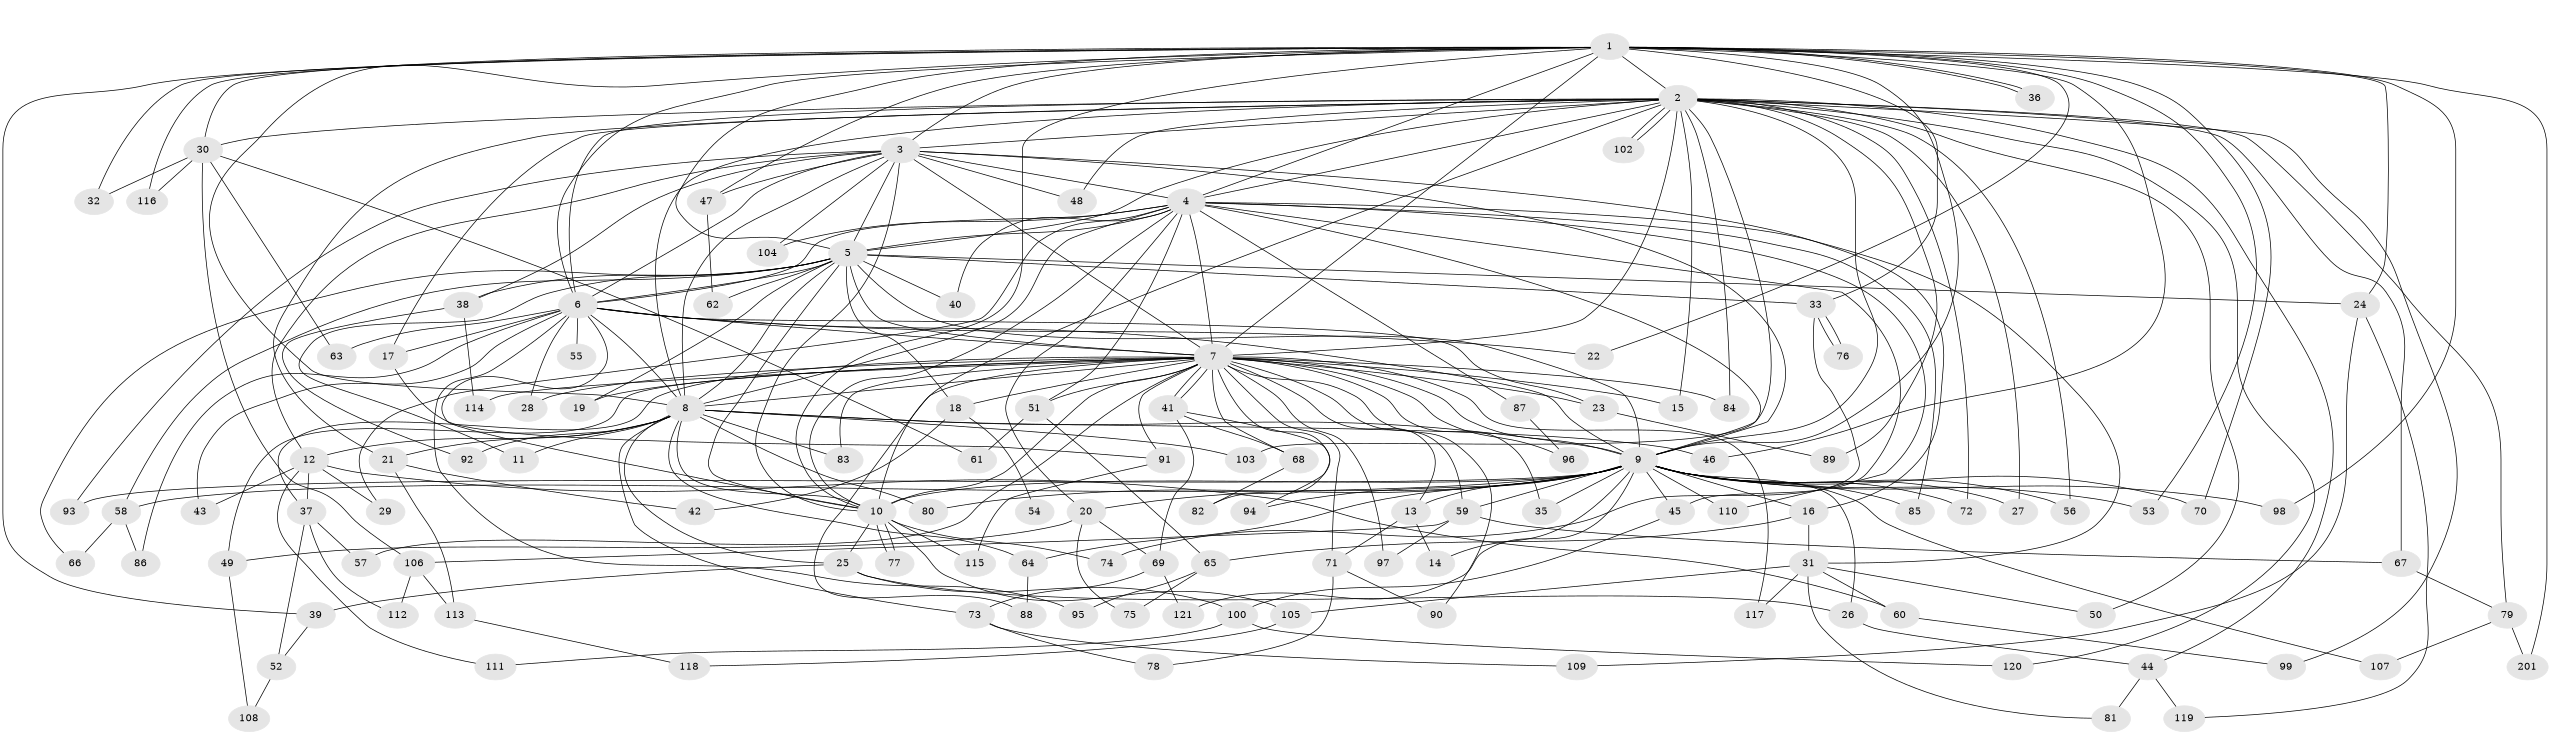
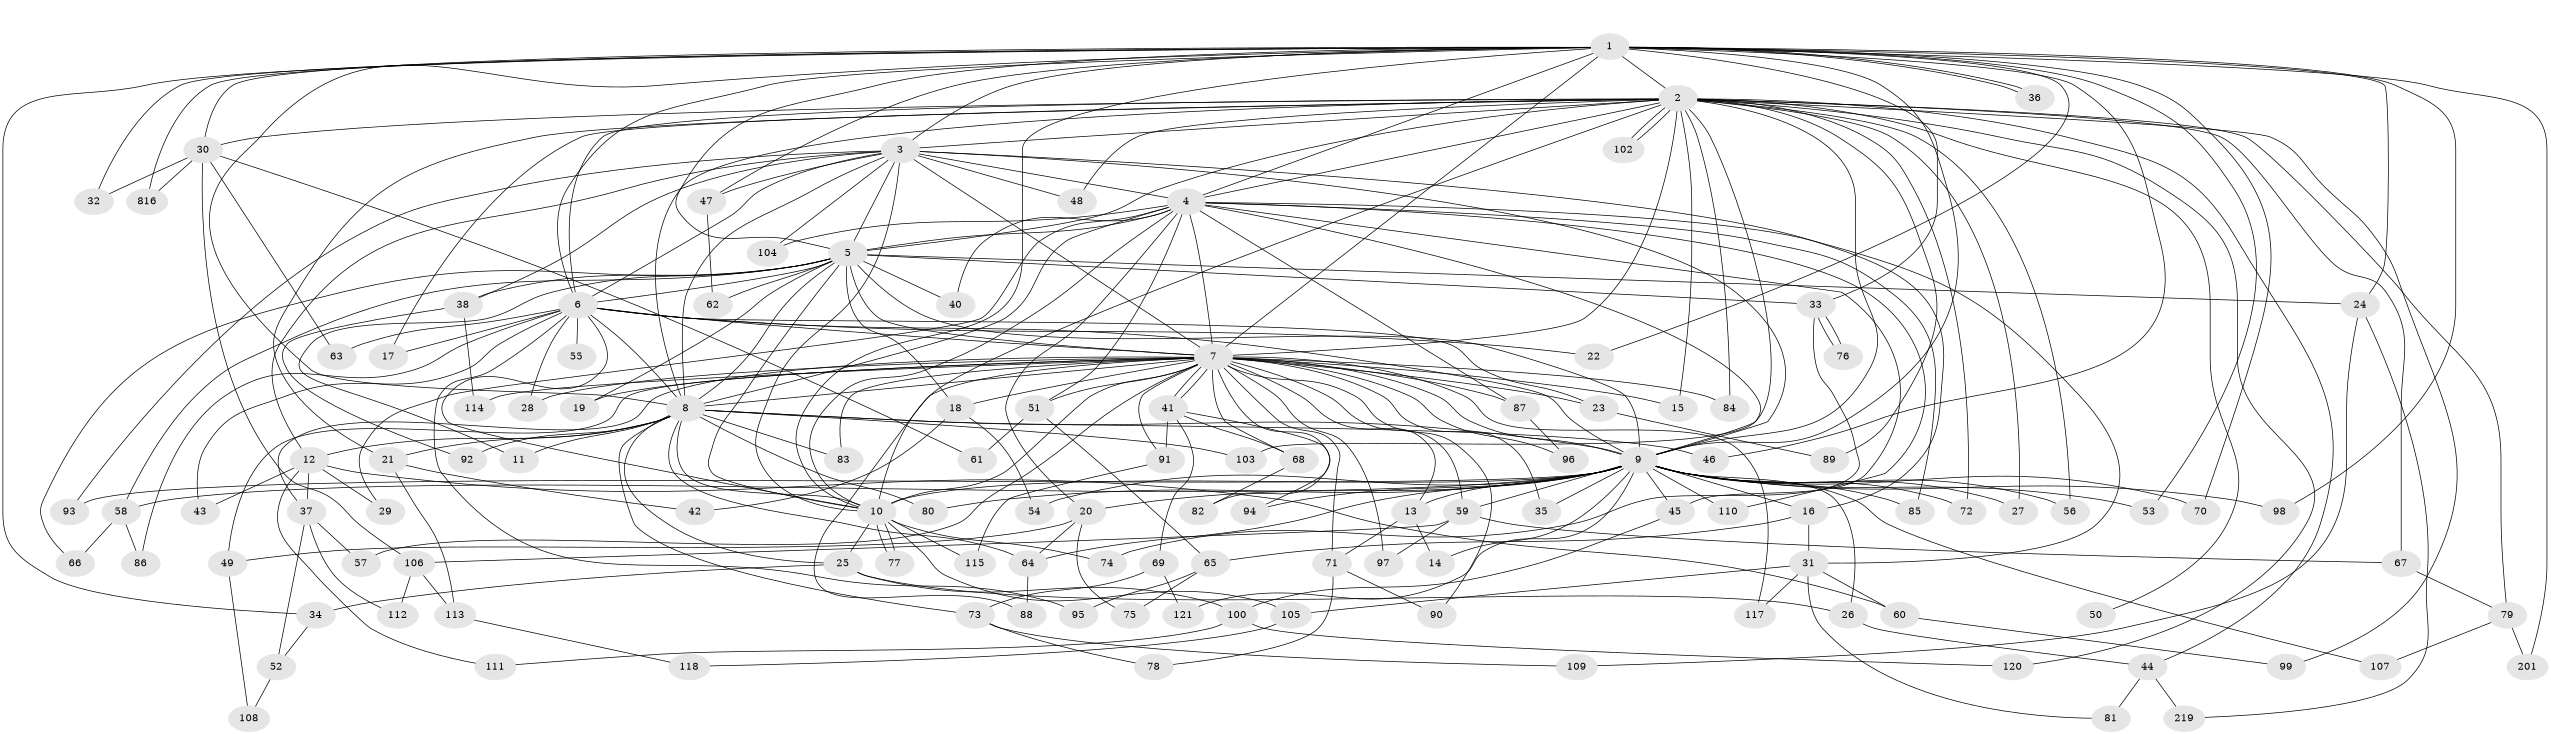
(147, 202) -> (147, 202)
(808, 253) -> none
none -> (1370, 372)
(739, 443) -> (1167, 434)
none -> (1291, 477)
(1118, 535) -> (1058, 537)
(1952, 589) -> none
(316, 615) -> (316, 615)
(2184, 719) -> (2184, 719)
